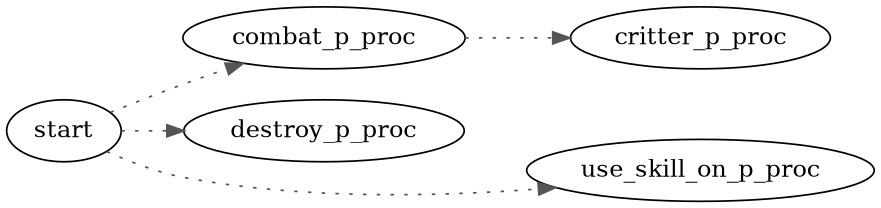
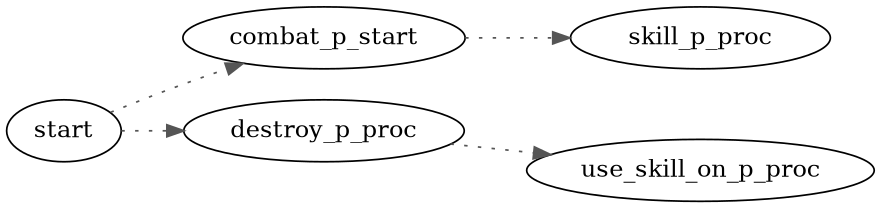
(324, 38) -> (324, 38)
(700, 38) -> (700, 38)
(320, 193) -> (492, 148)
